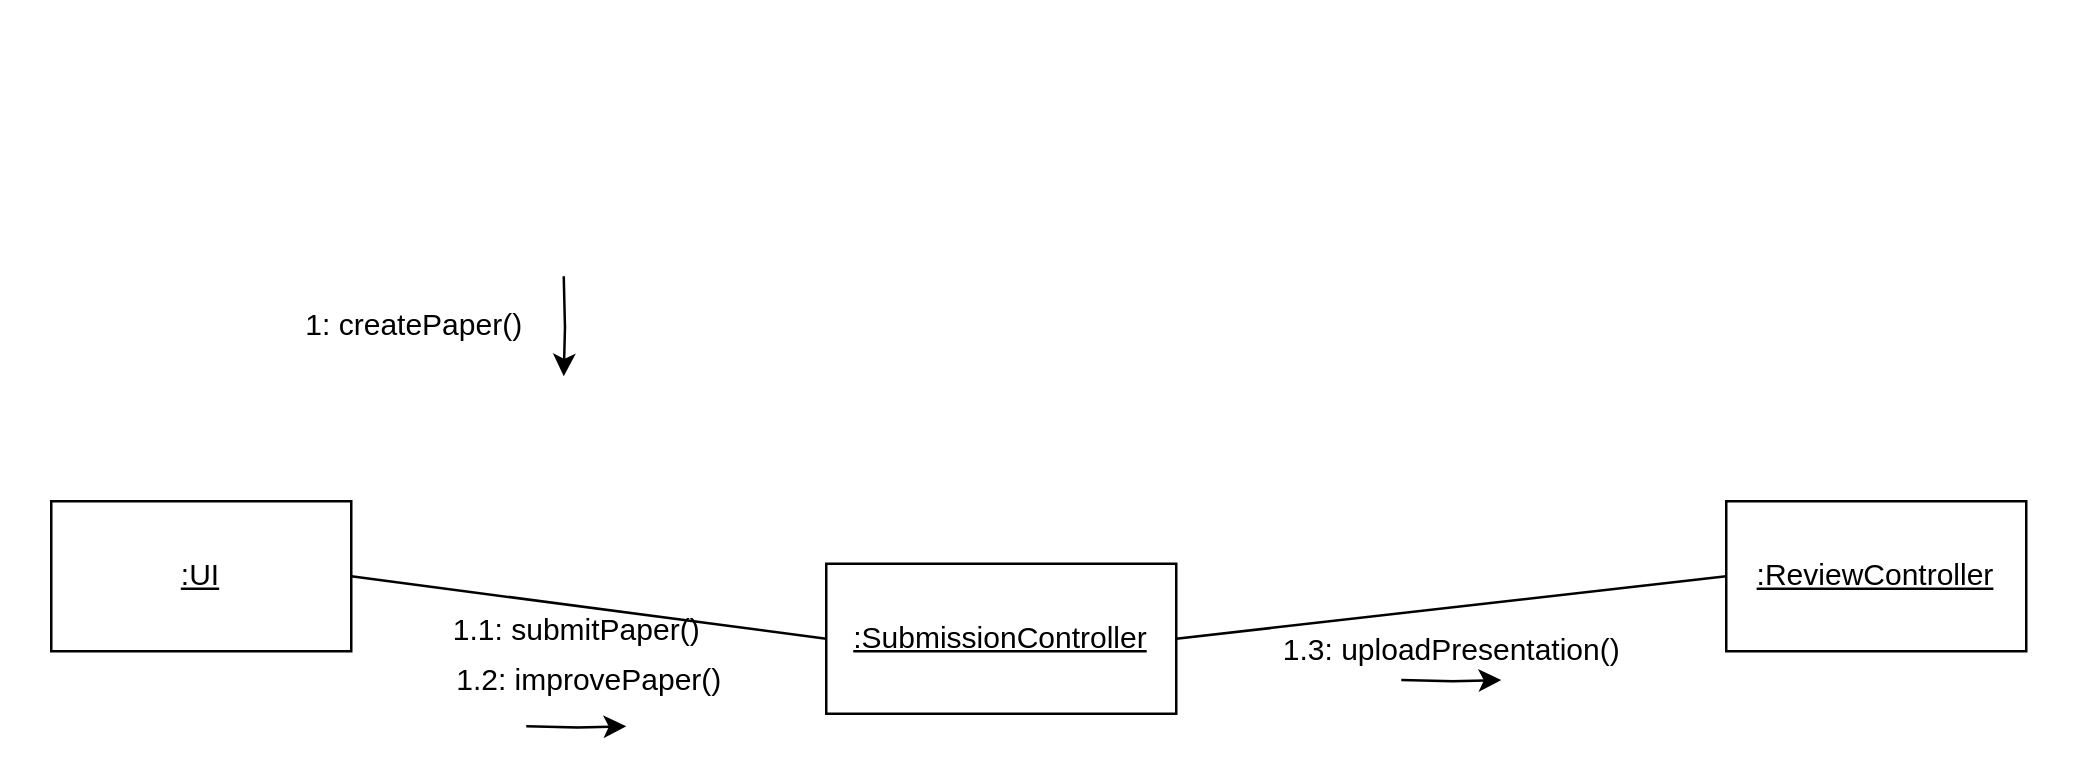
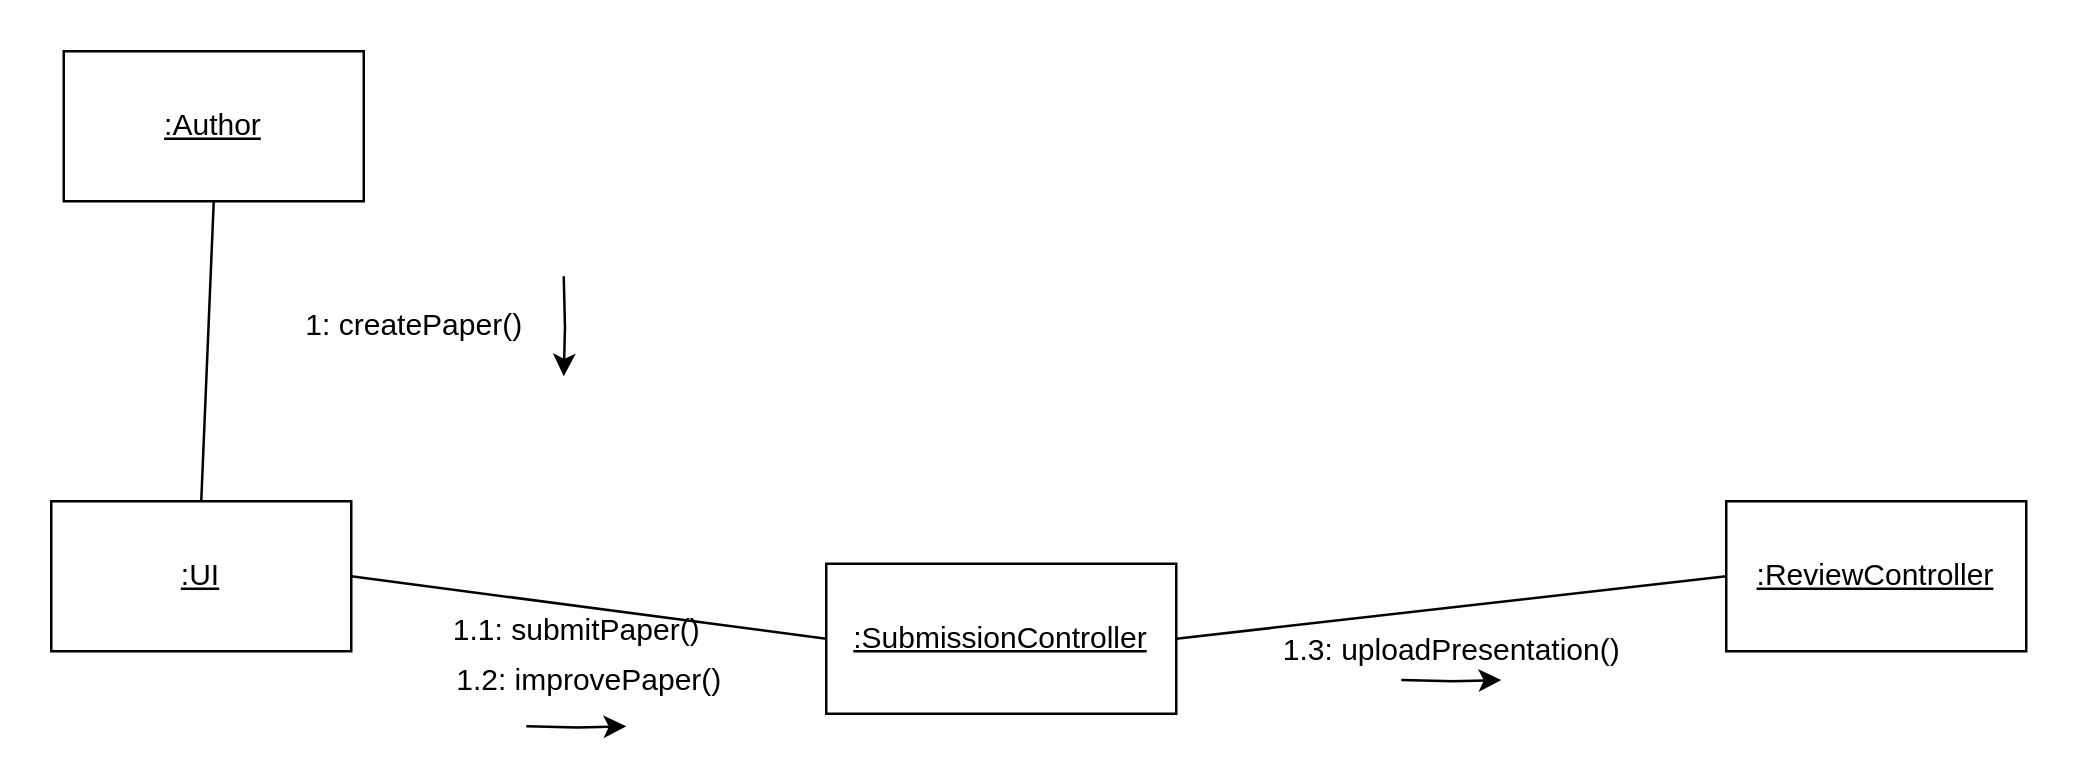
none -> (214, 126)
none -> (208, 351)
